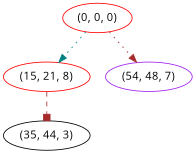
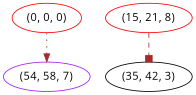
(75, 44) -> none
(149, 77) -> (47, 77)
(47, 136) -> (149, 77)
